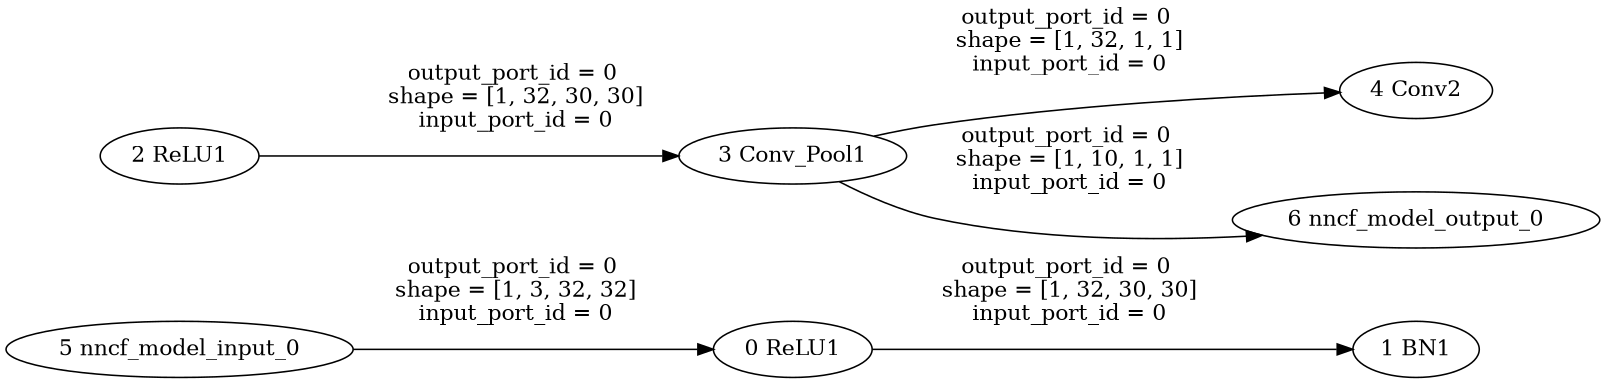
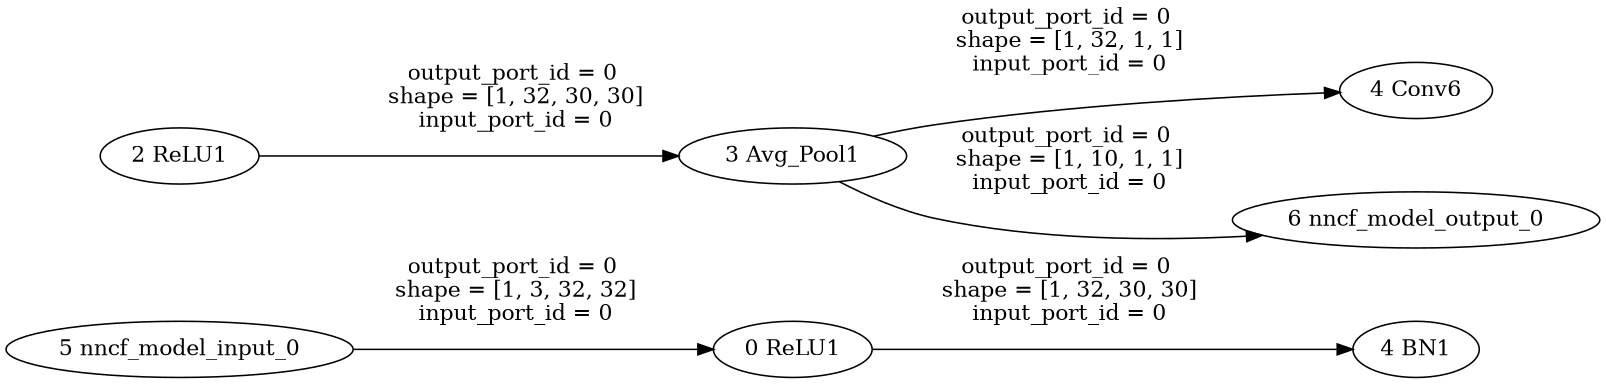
(1416, 90) -> (1416, 90)
(793, 156) -> (793, 156)
(1416, 349) -> (1416, 349)
